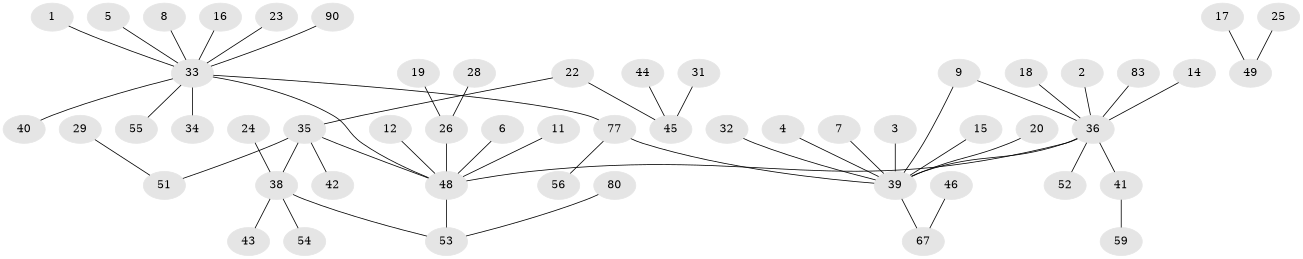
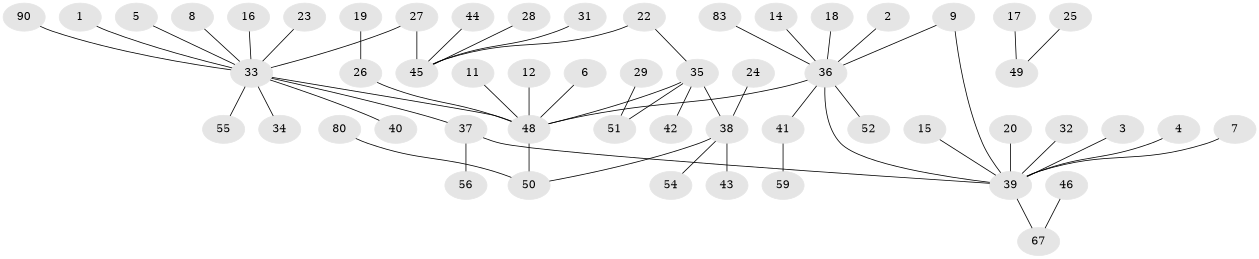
none -> (417, 17)
(460, 101) -> (473, 45)
(615, 129) -> (466, 129)
(446, 242) -> (529, 185)
